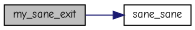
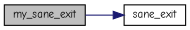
(158, 15) -> (155, 15)
